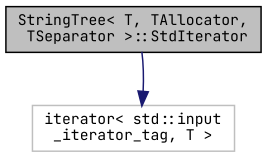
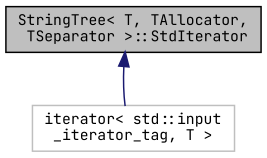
(143, 72) -> (124, 86)
